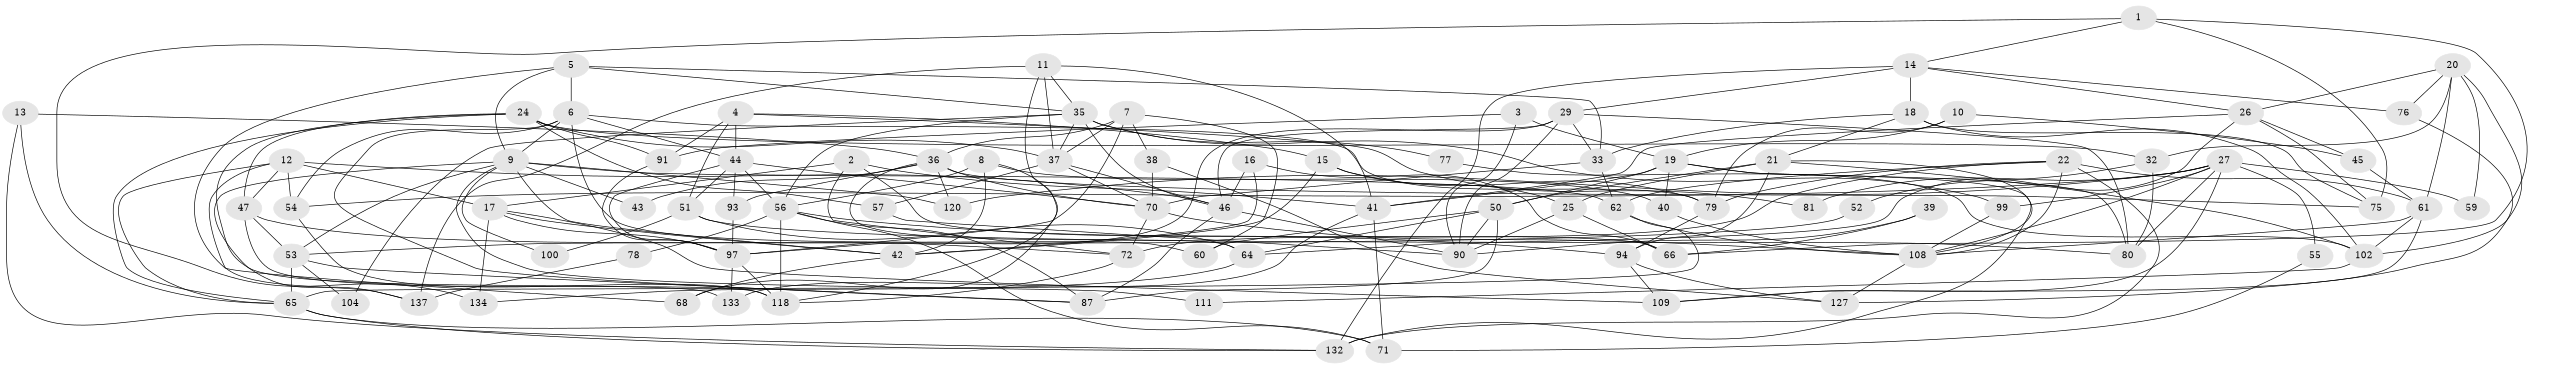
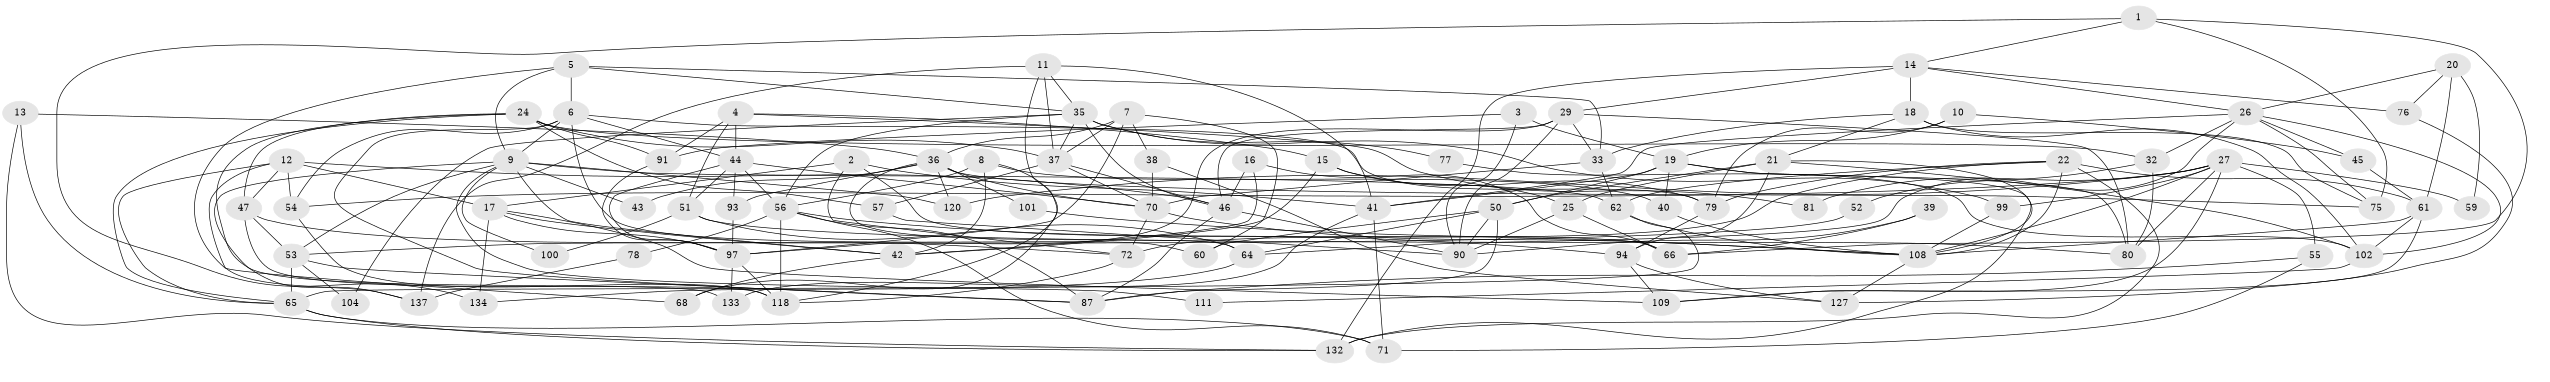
(2334, 144) -> (2196, 138)
(2516, 205) -> (2454, 168)
none -> (1028, 208)
none -> (1701, 275)
